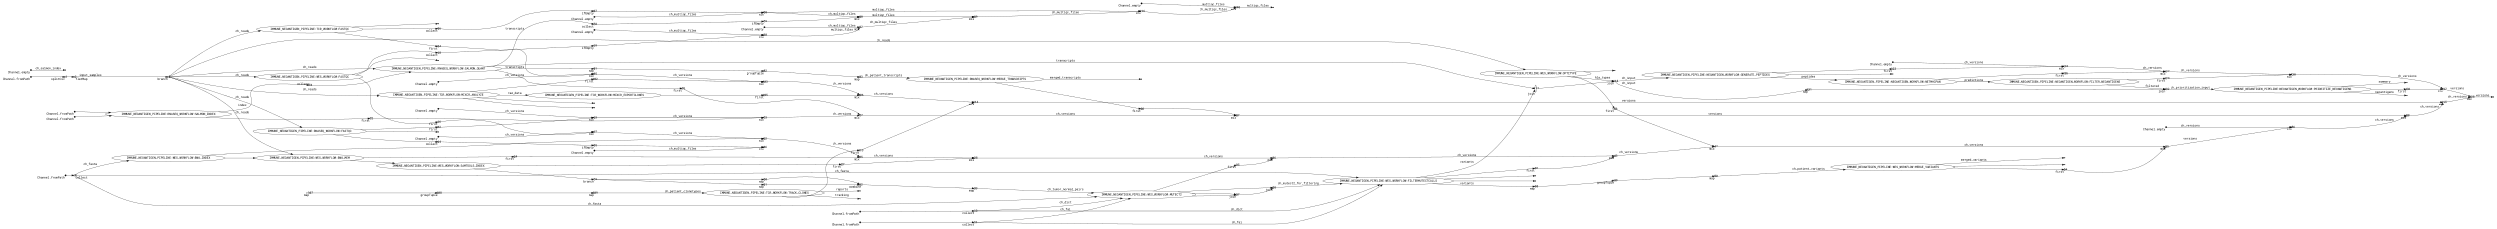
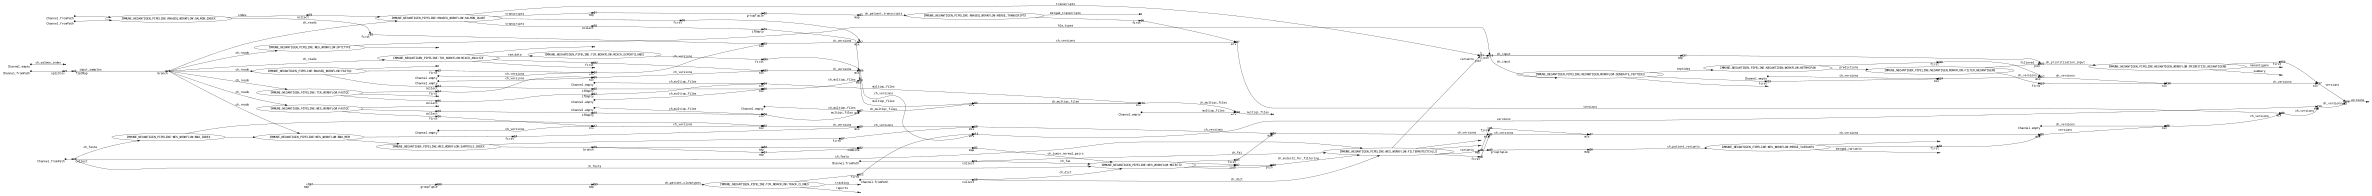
(811, 15) -> (812, 88)
(1596, 87) -> (1485, 140)
